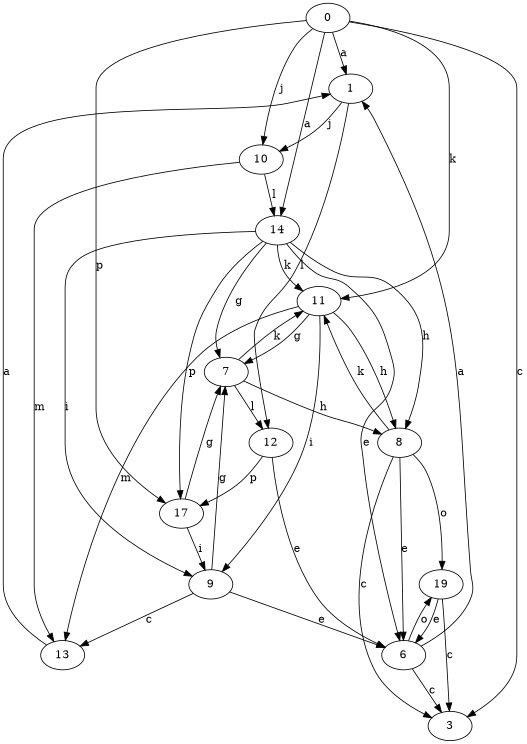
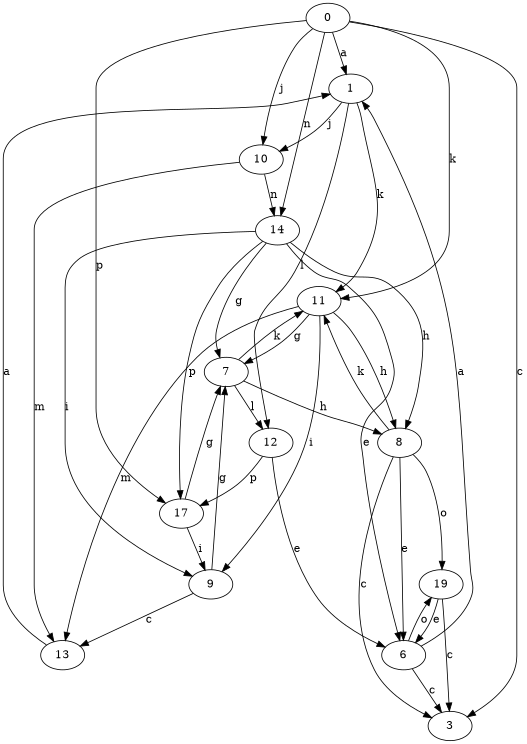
(308, 124) -> (308, 124)
(274, 195) -> (274, 195)
(282, 268) -> (377, 199)
(303, 618) -> none
